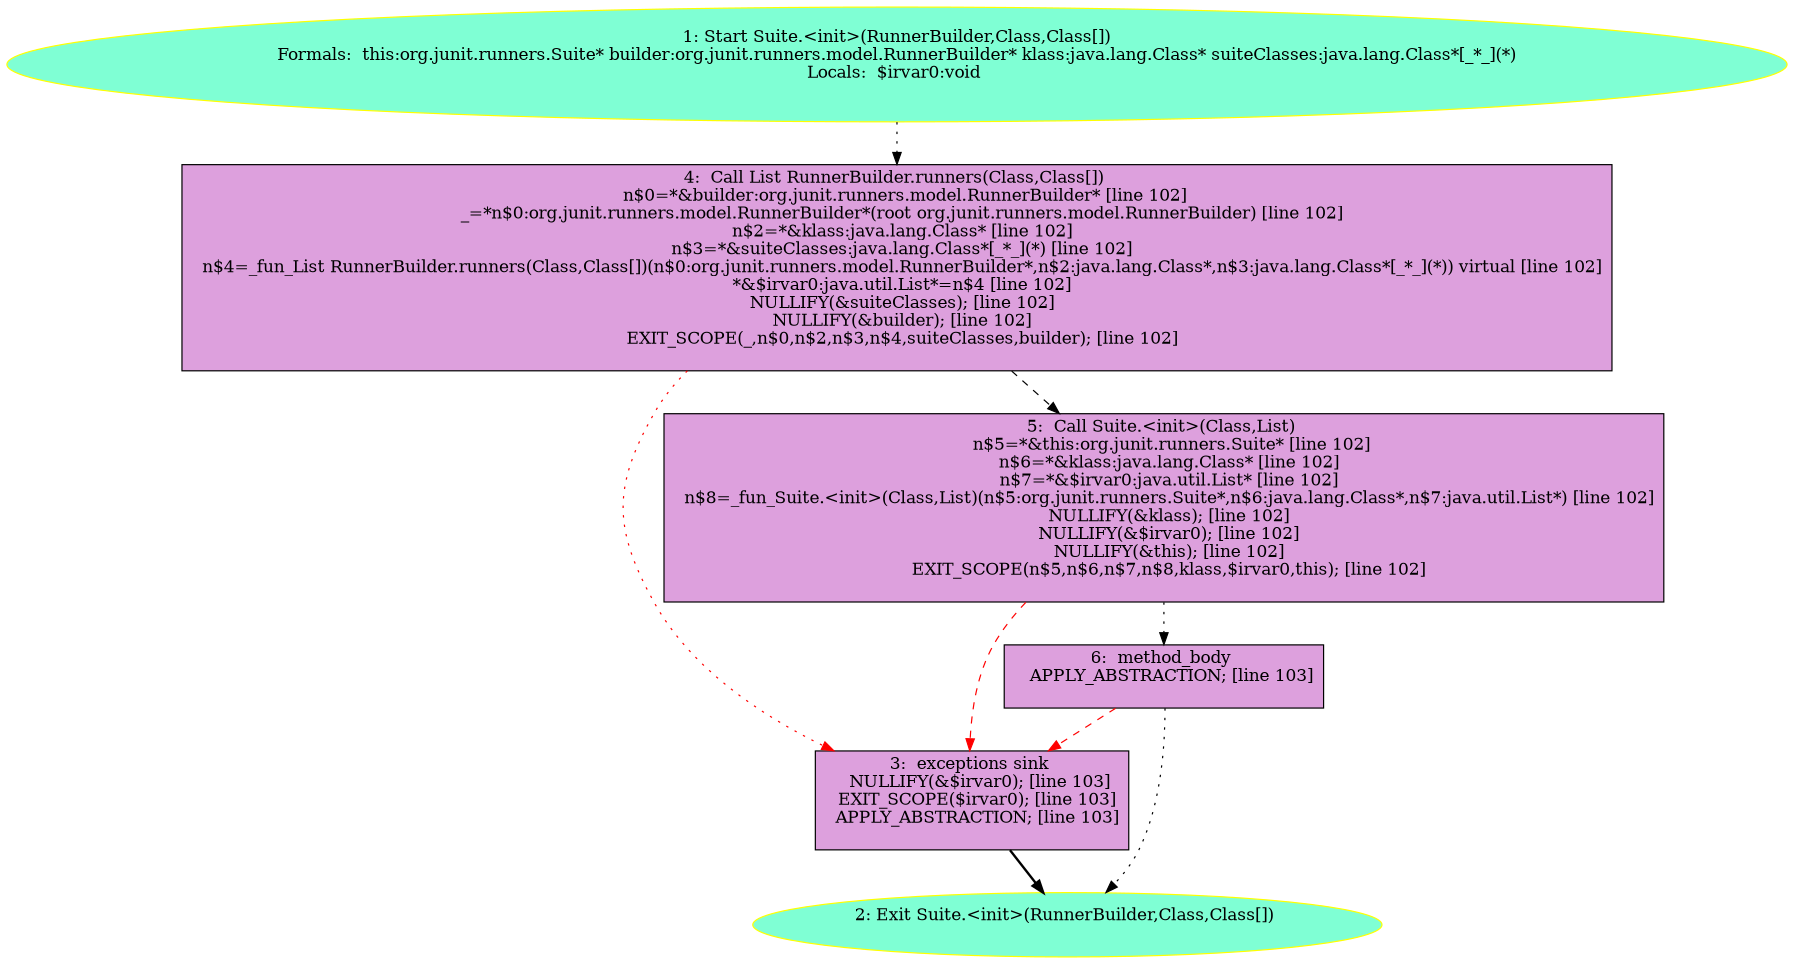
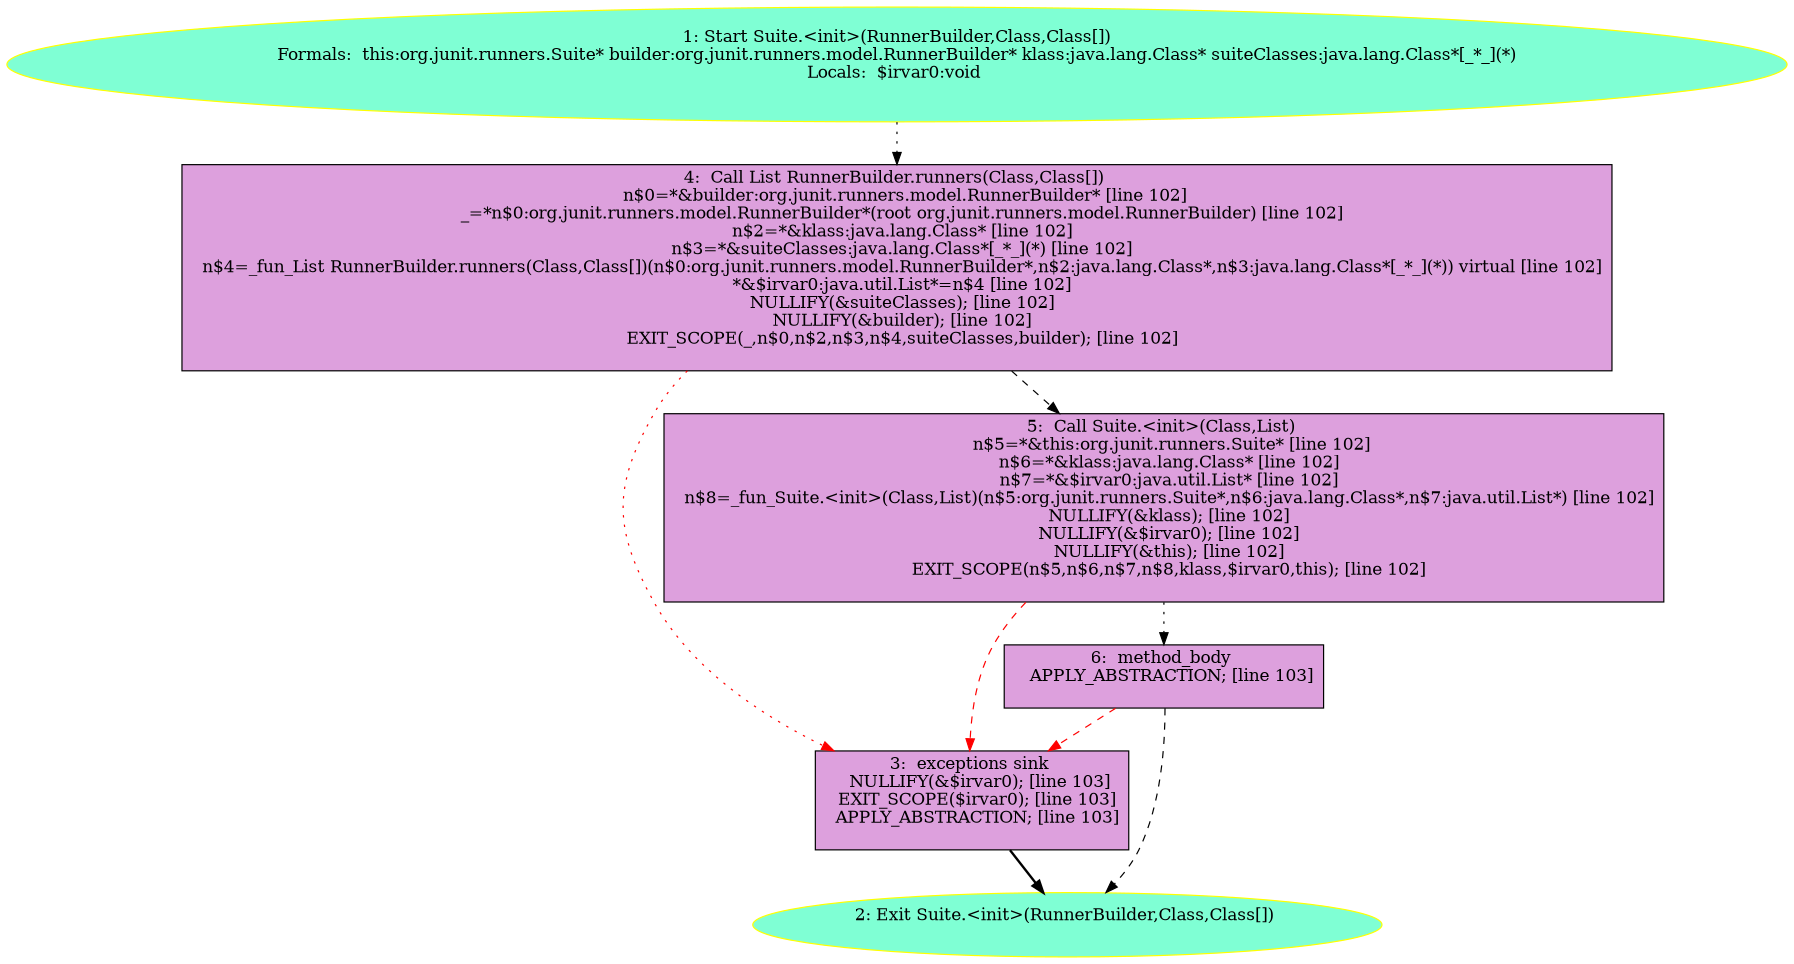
(1155, 801) -> (1155, 801)
